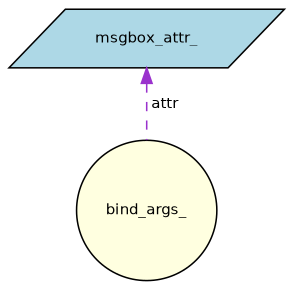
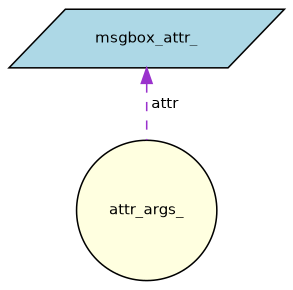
(147, 210) -> (147, 210)
